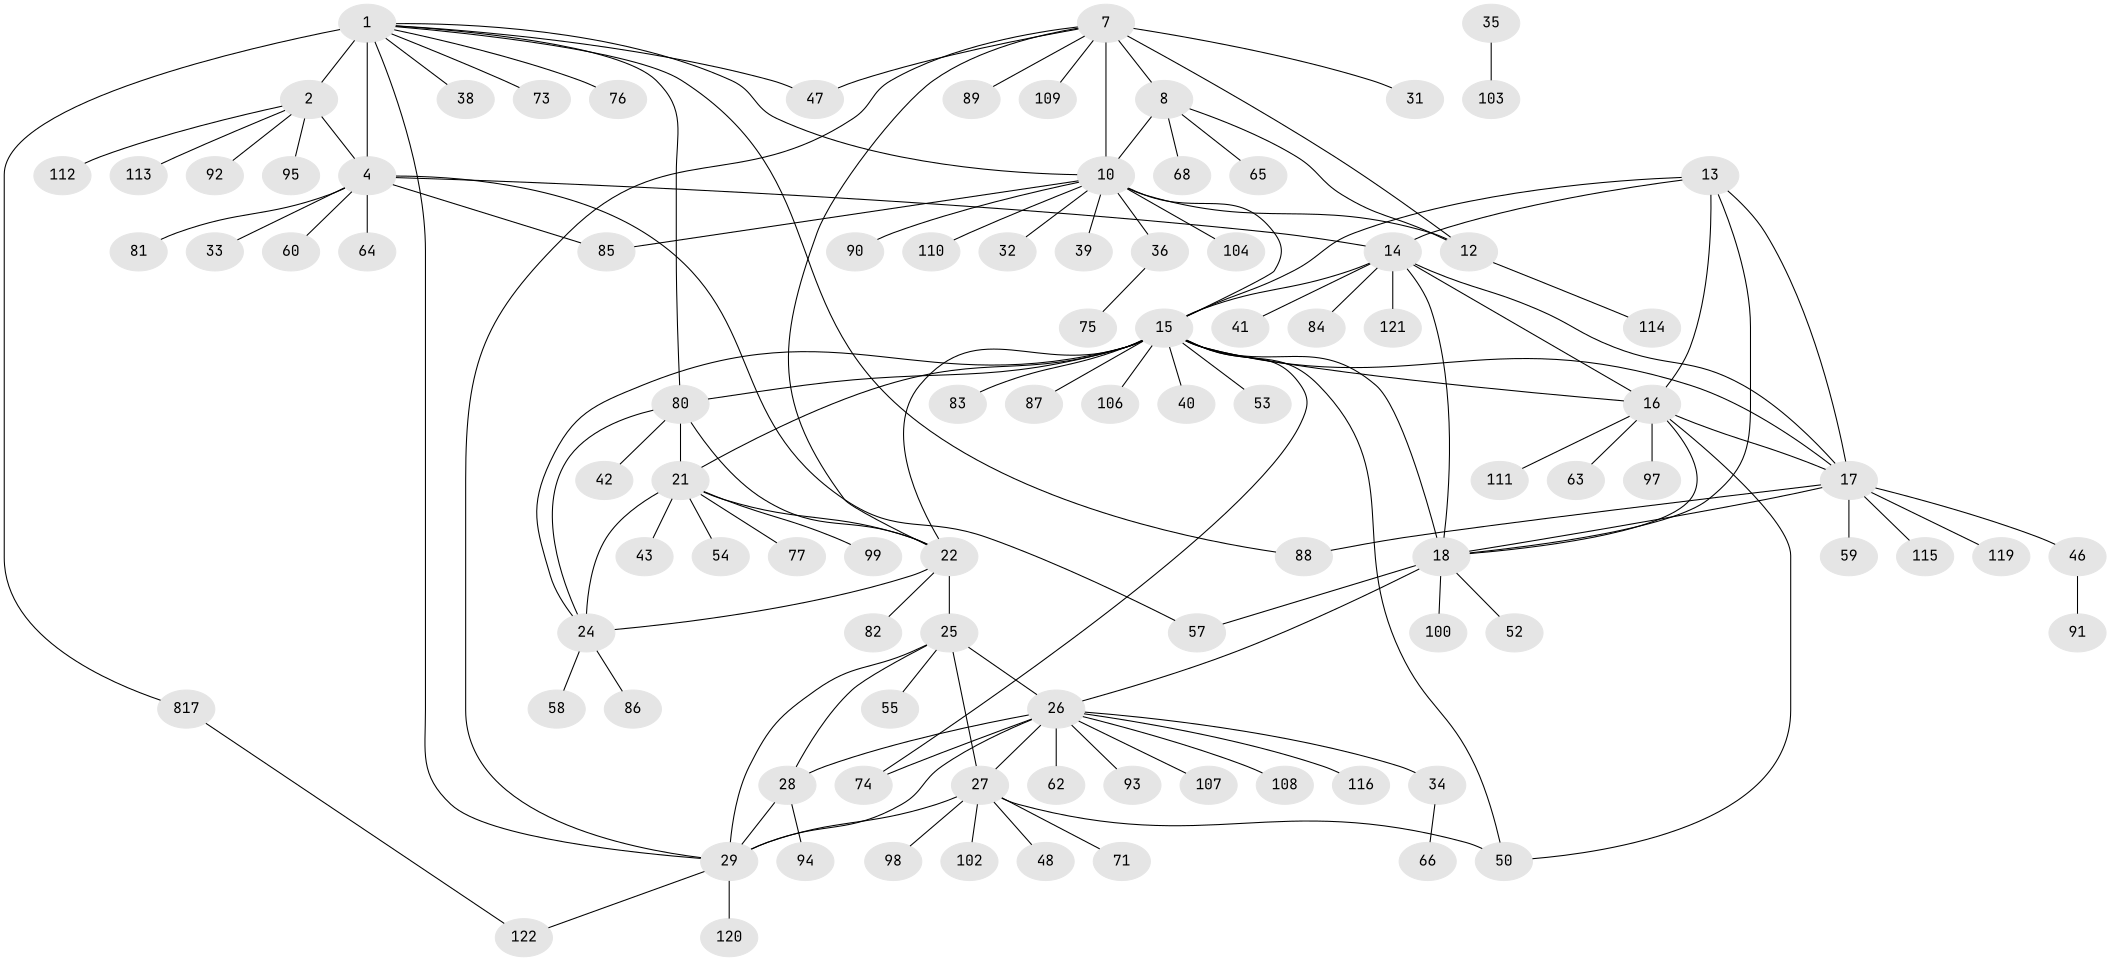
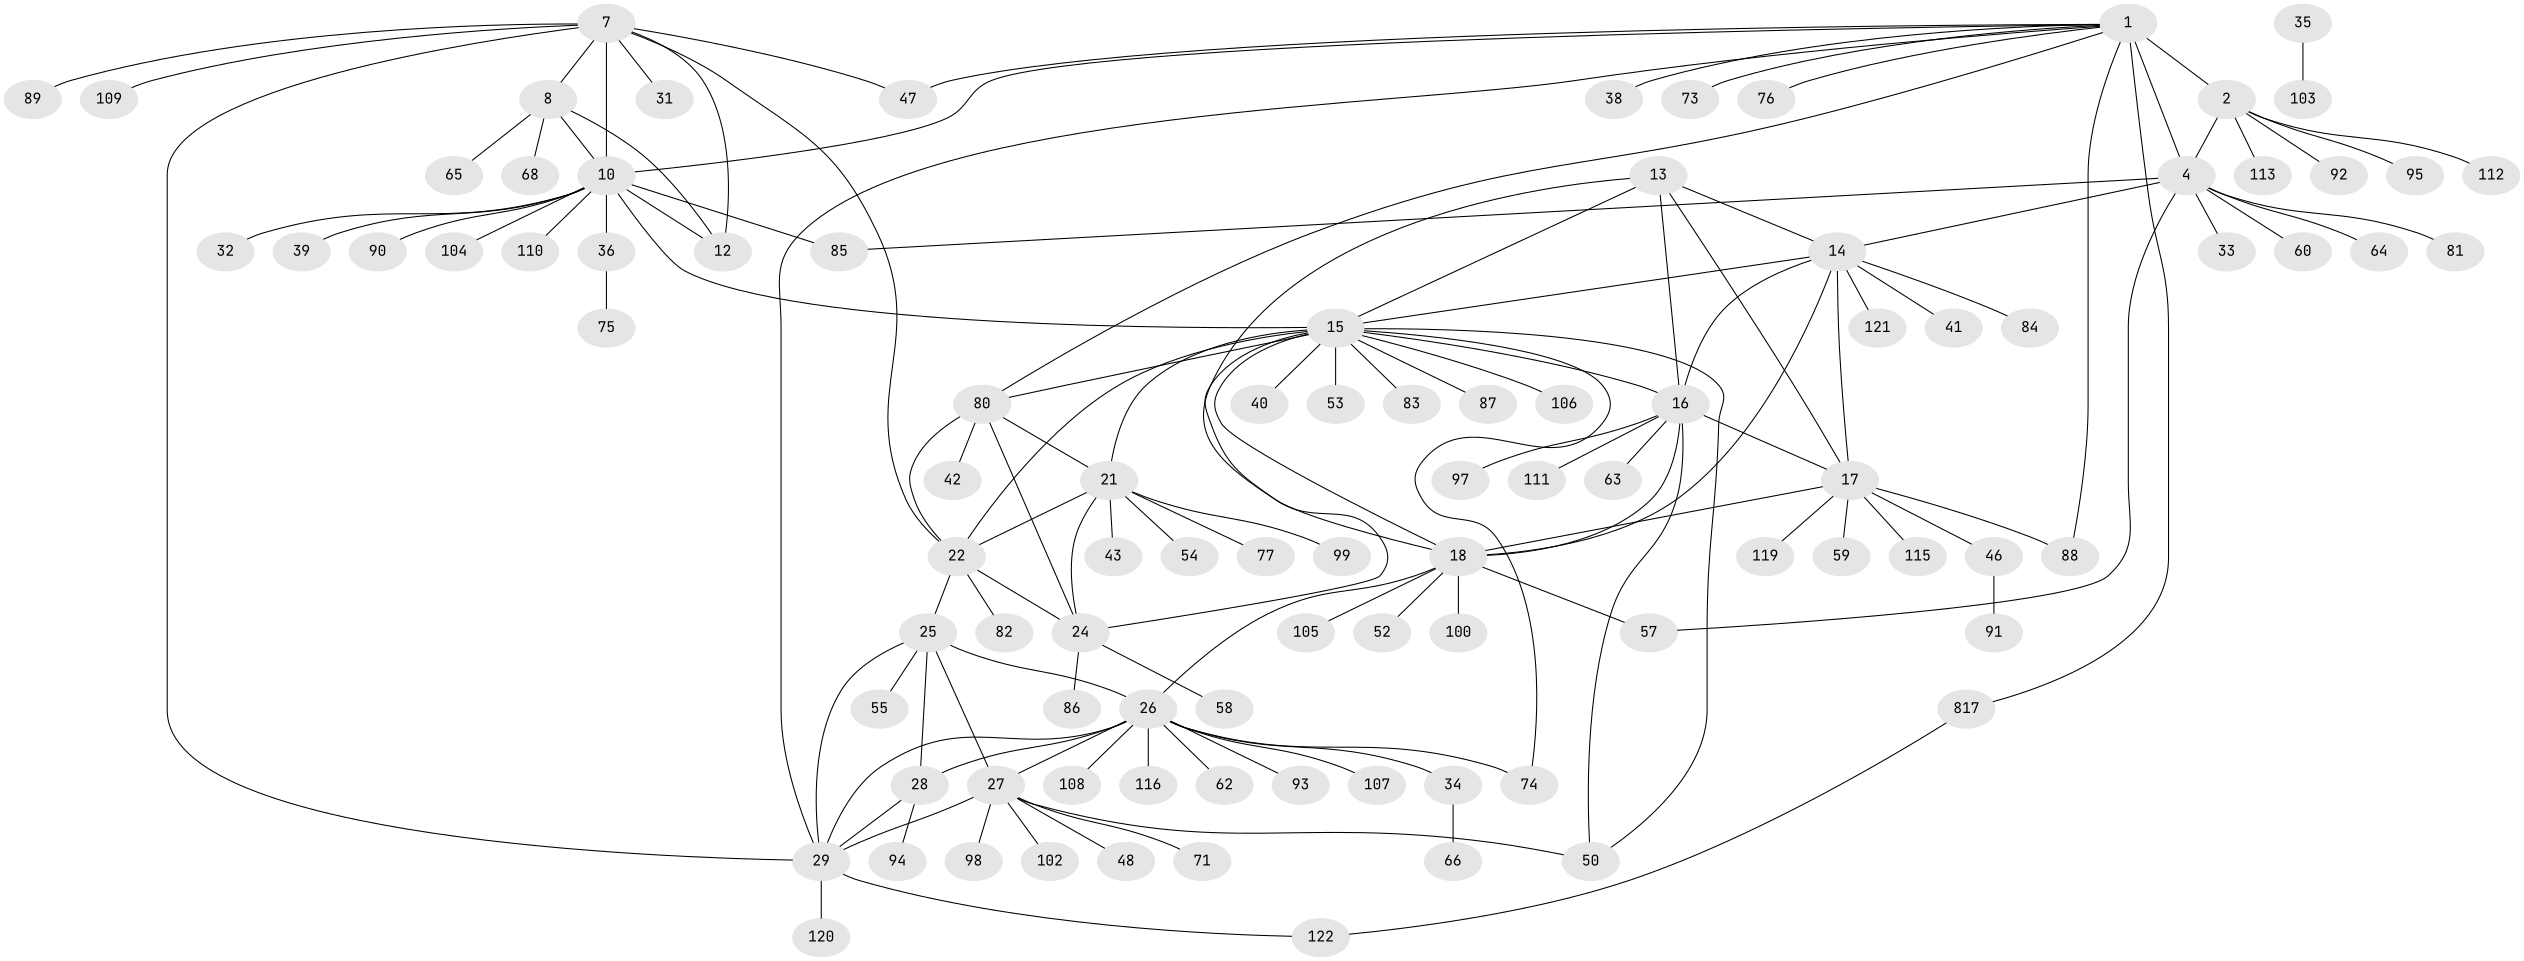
(1652, 328) -> none
(1519, 359) -> none
none -> (1306, 633)
